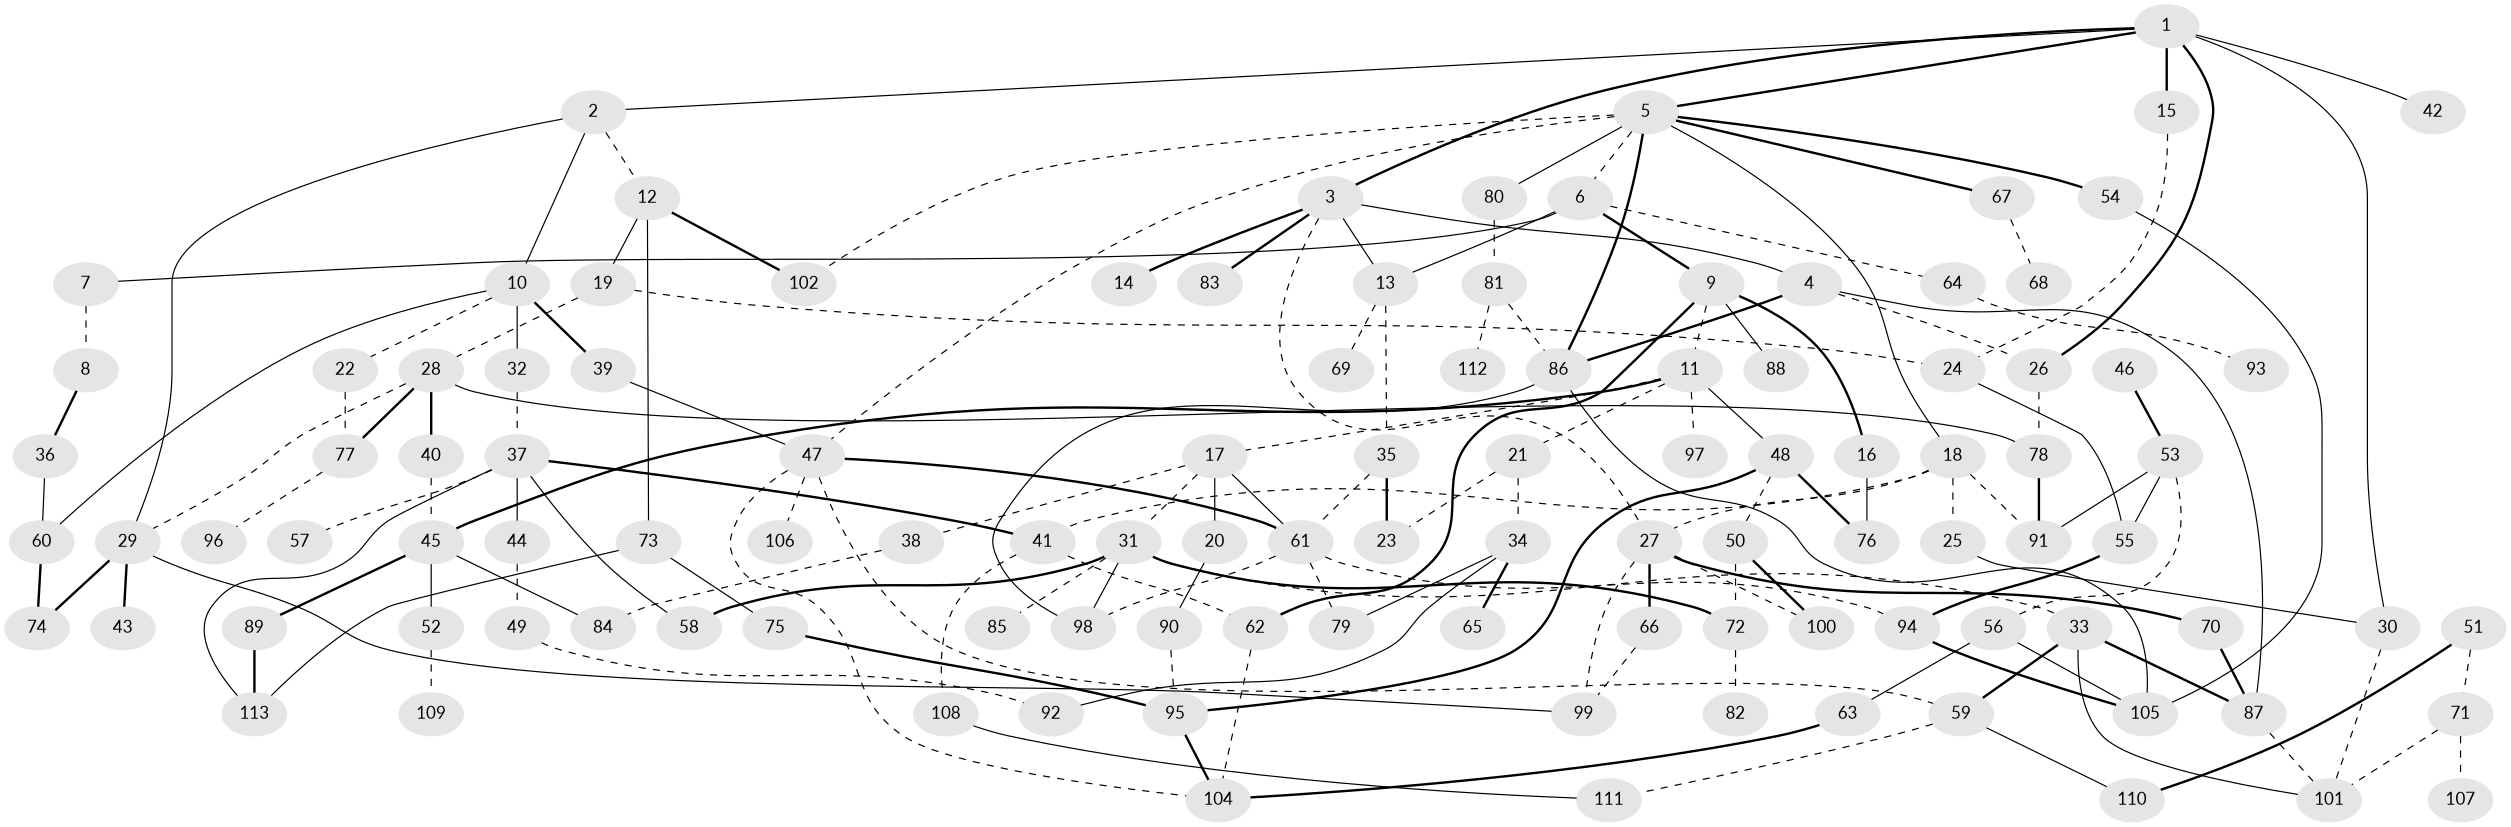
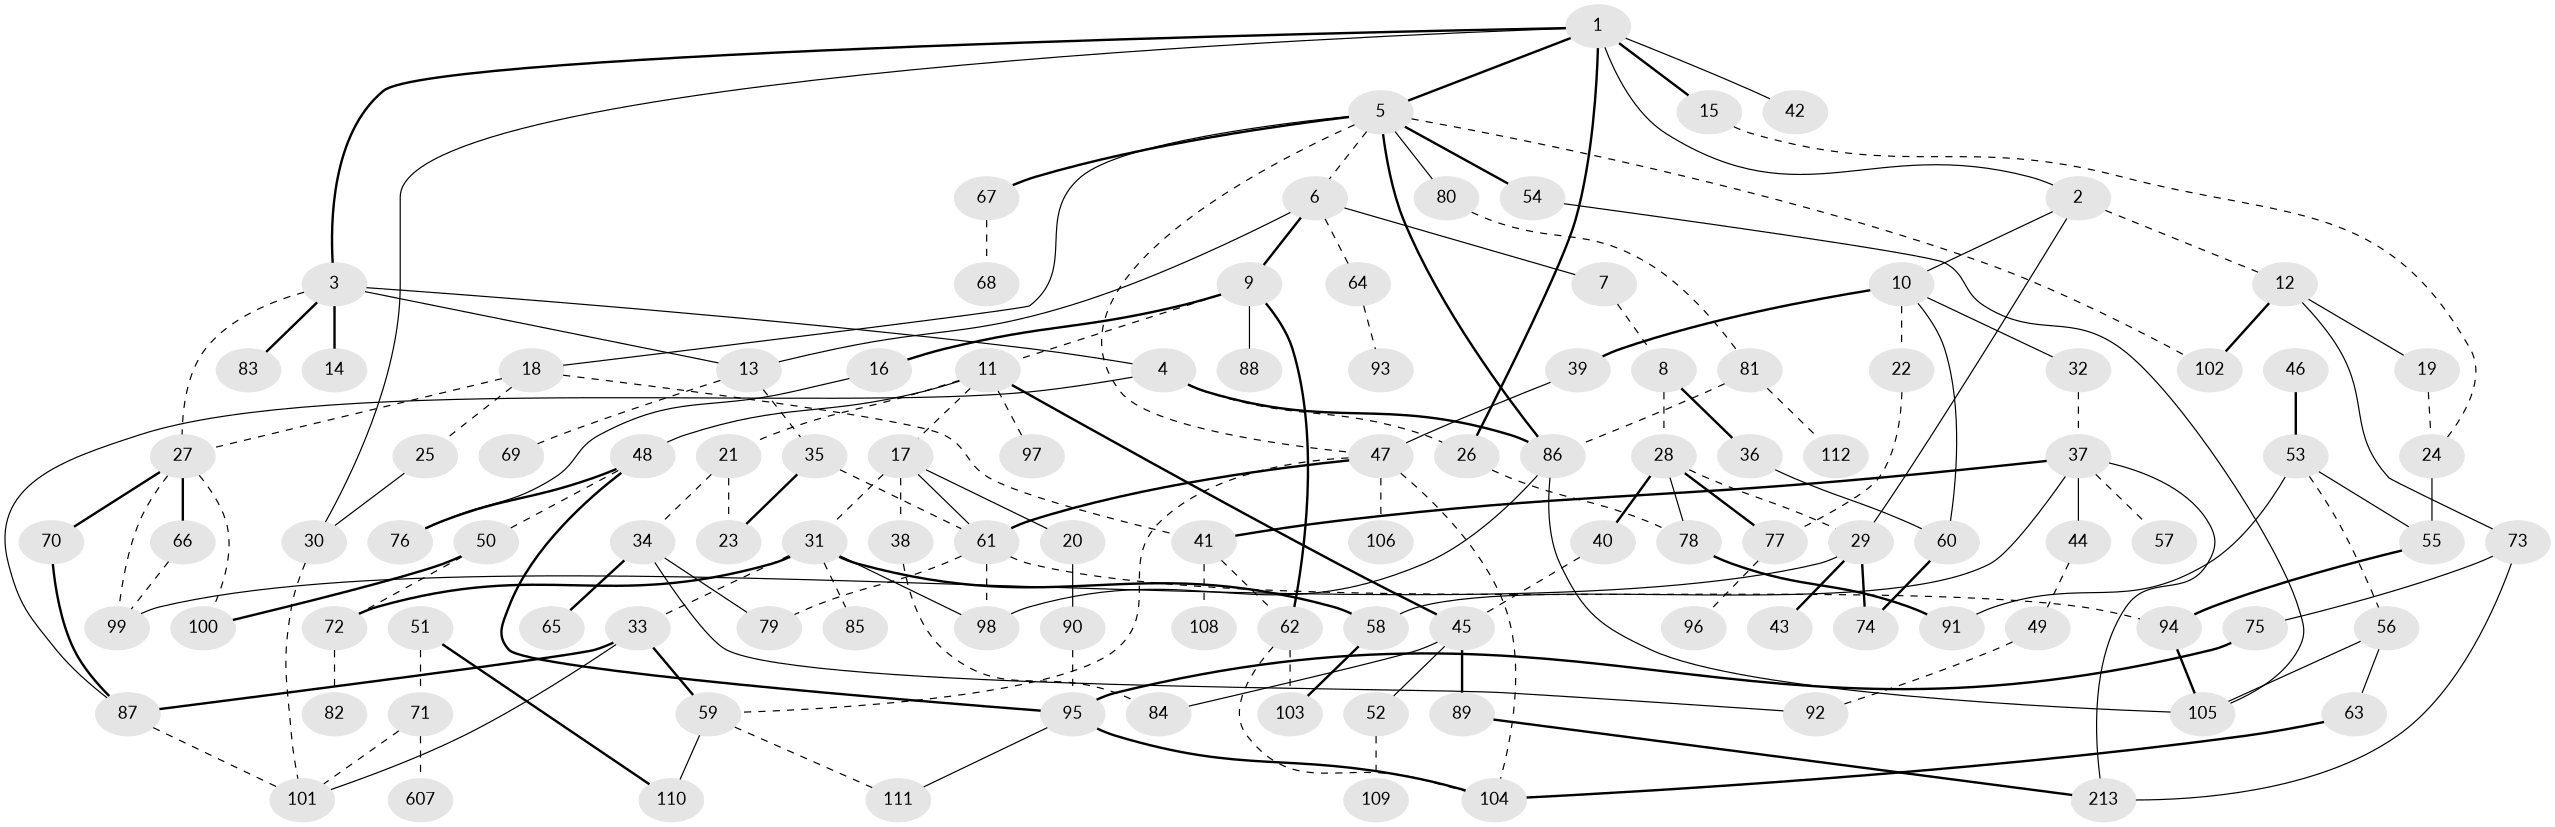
(526, 323) -> (1664, 419)
(1996, 499) -> none
(254, 714) -> (2104, 800)
none -> (1290, 714)
(1273, 776) -> (986, 757)
(2461, 800) -> (421, 800)
